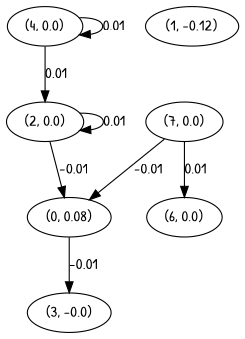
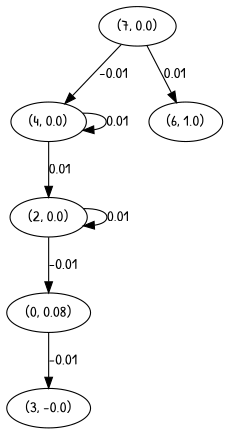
(192, 26) -> none
(131, 166) -> (97, 70)
(184, 217) -> (186, 122)
